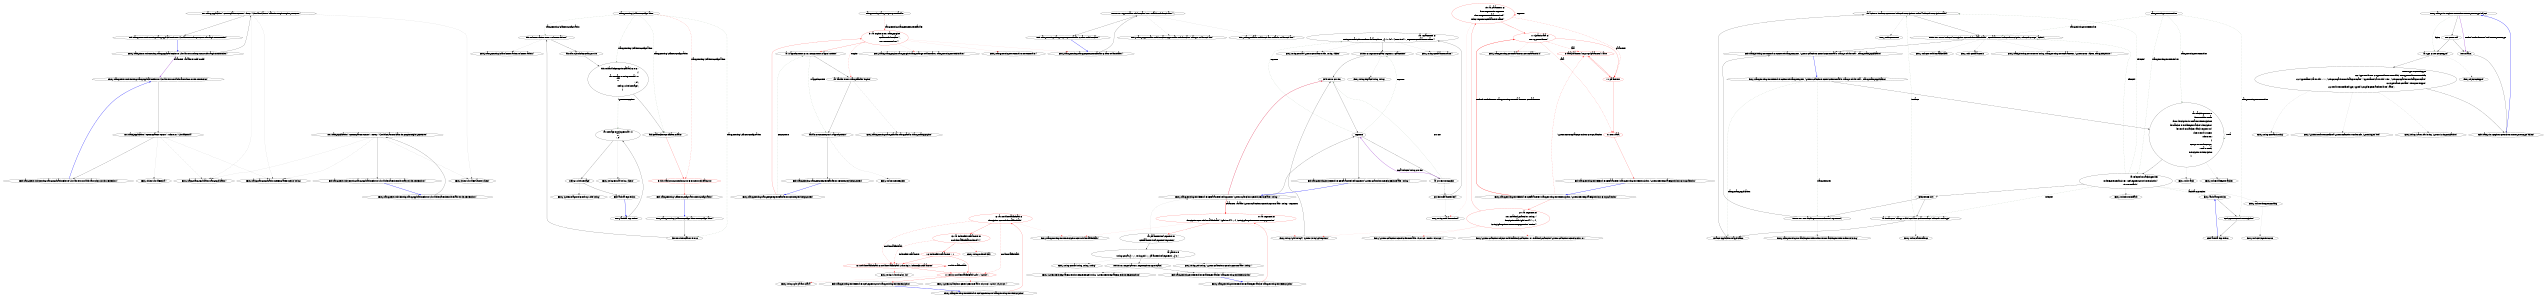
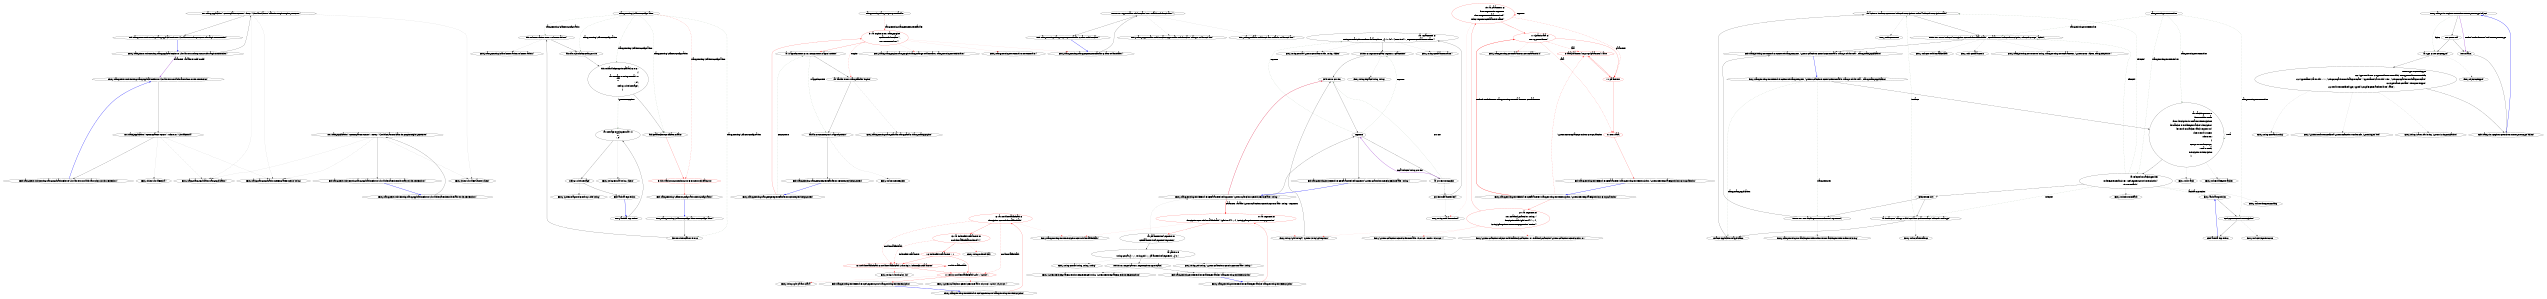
none -> (593, 24)
(2261, 220) -> (2249, 228)
